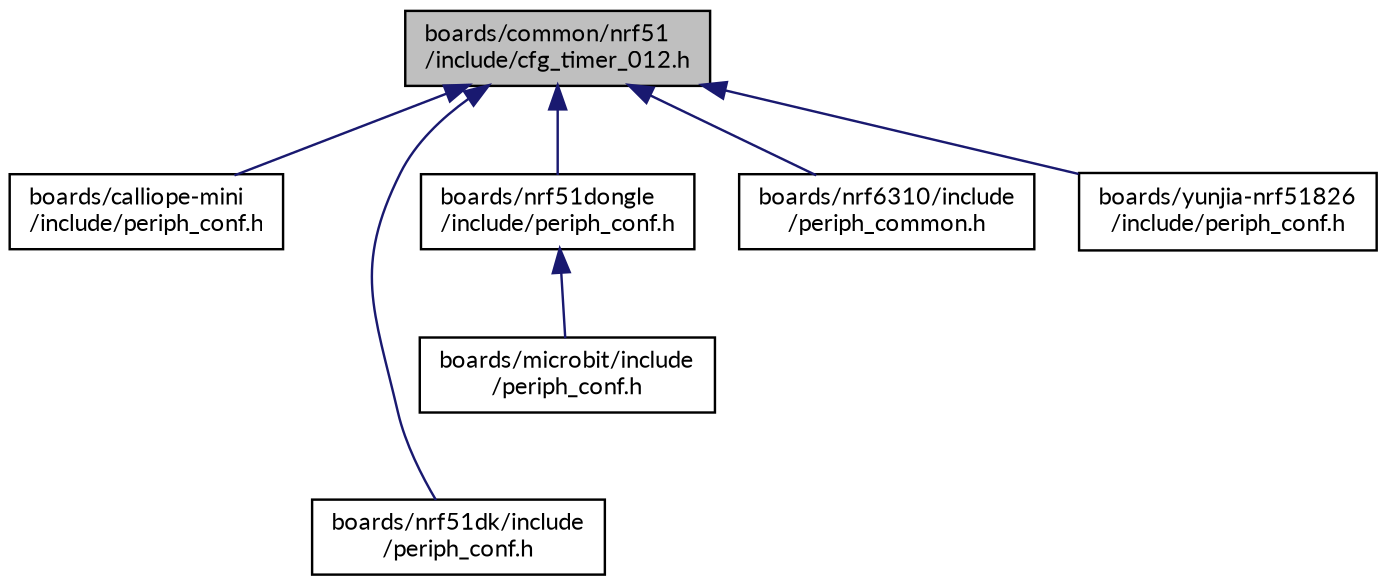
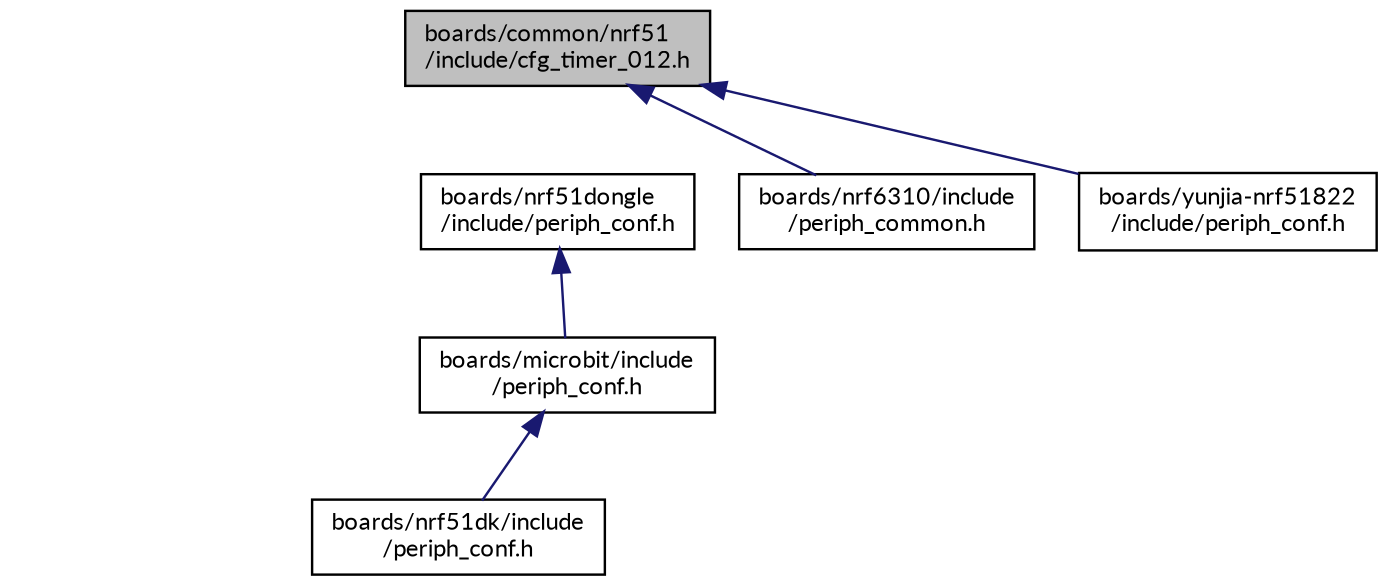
(558, 142) -> none
(146, 212) -> none
(1228, 212) -> (1228, 212)
(372, 289) -> (506, 466)
